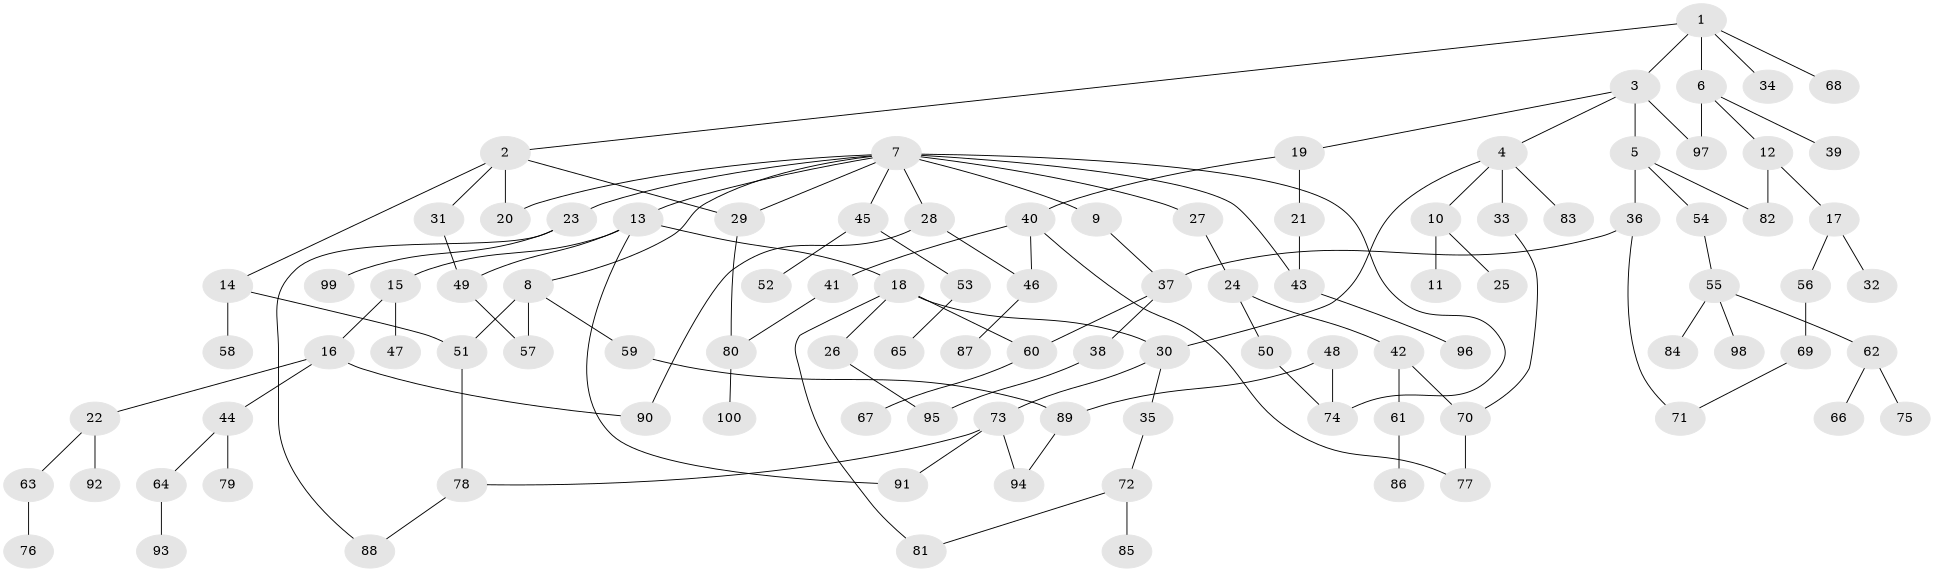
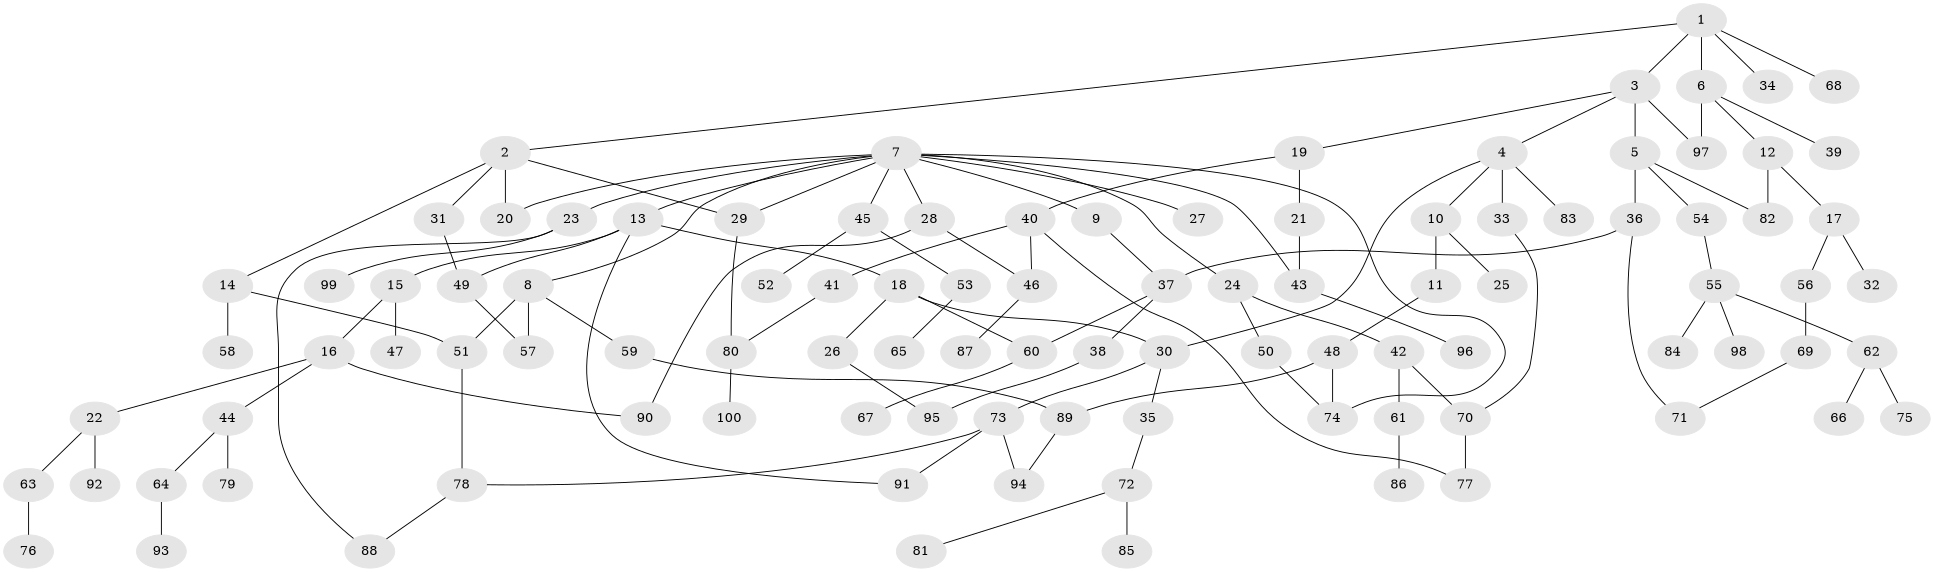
(1216, 253) -> (1120, 198)
none -> (1379, 322)
(810, 407) -> none
